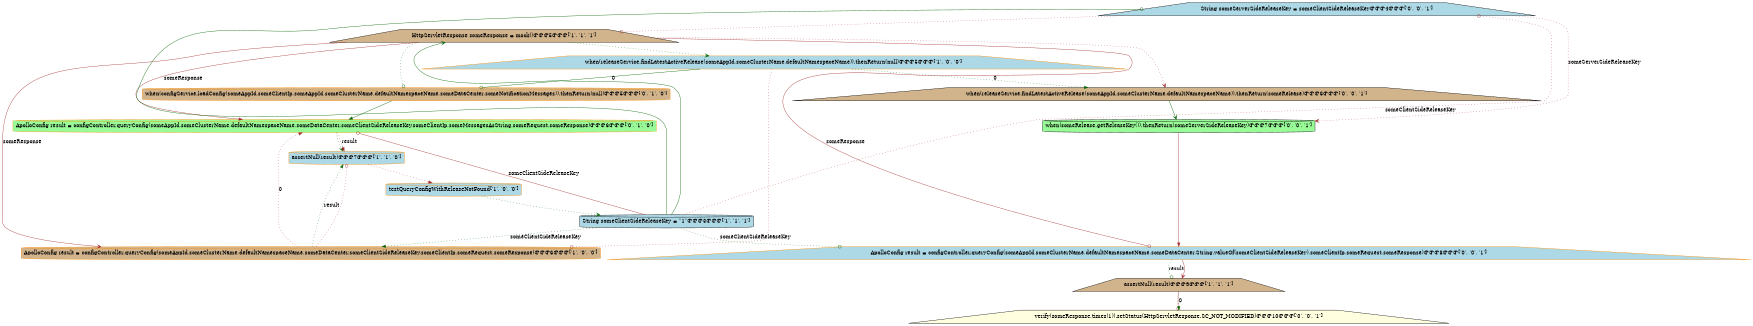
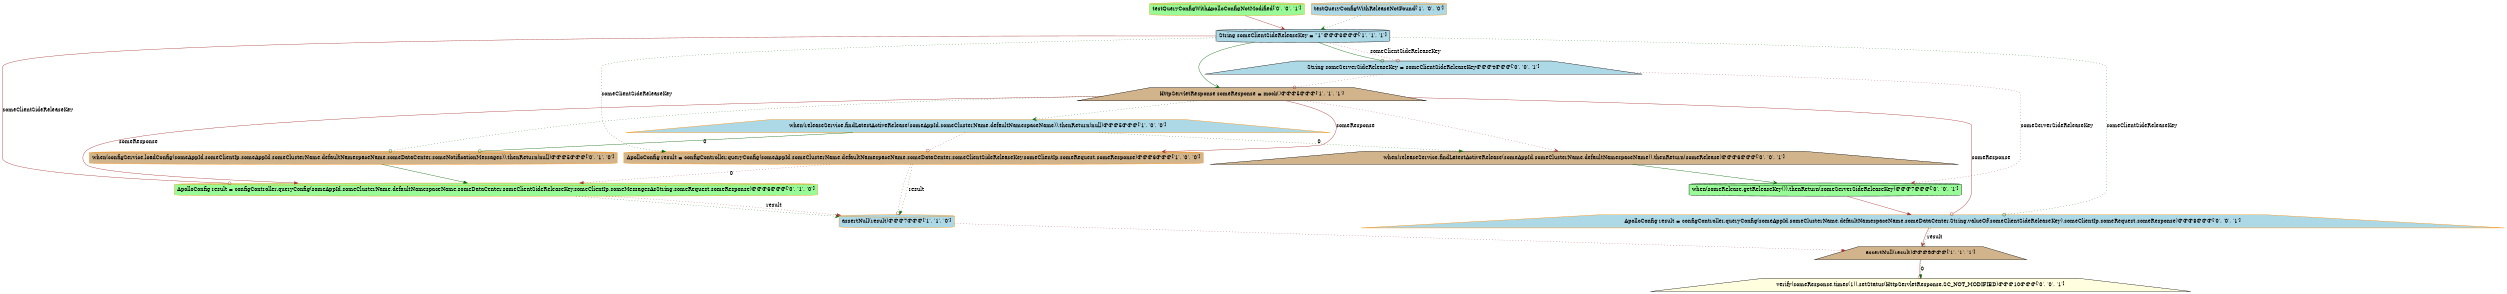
none -> (1227, 9)
(398, 173) -> (1398, 237)
